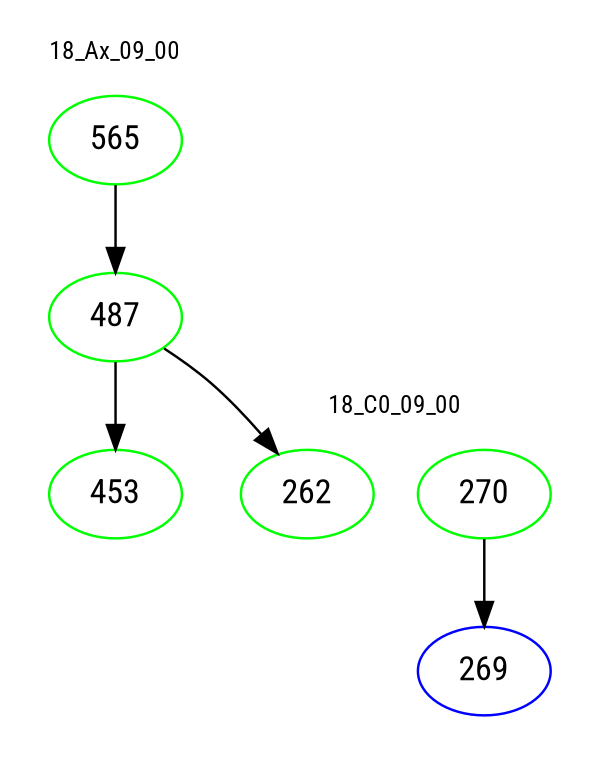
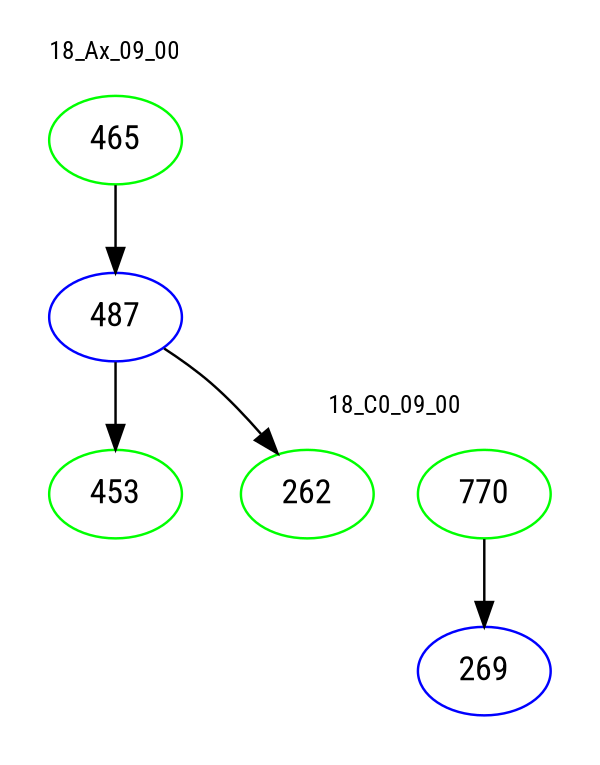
(116, 140) -> (116, 140)
(116, 317) -> (116, 317)
(484, 494) -> (484, 494)
